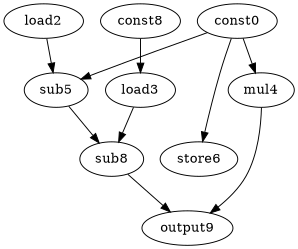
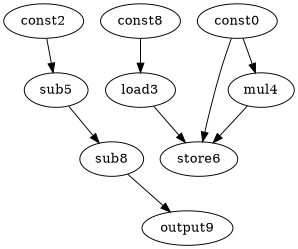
(44, 21) -> (44, 21)
(149, 54) -> none
(128, 120) -> (166, 121)
(252, 163) -> (234, 121)
